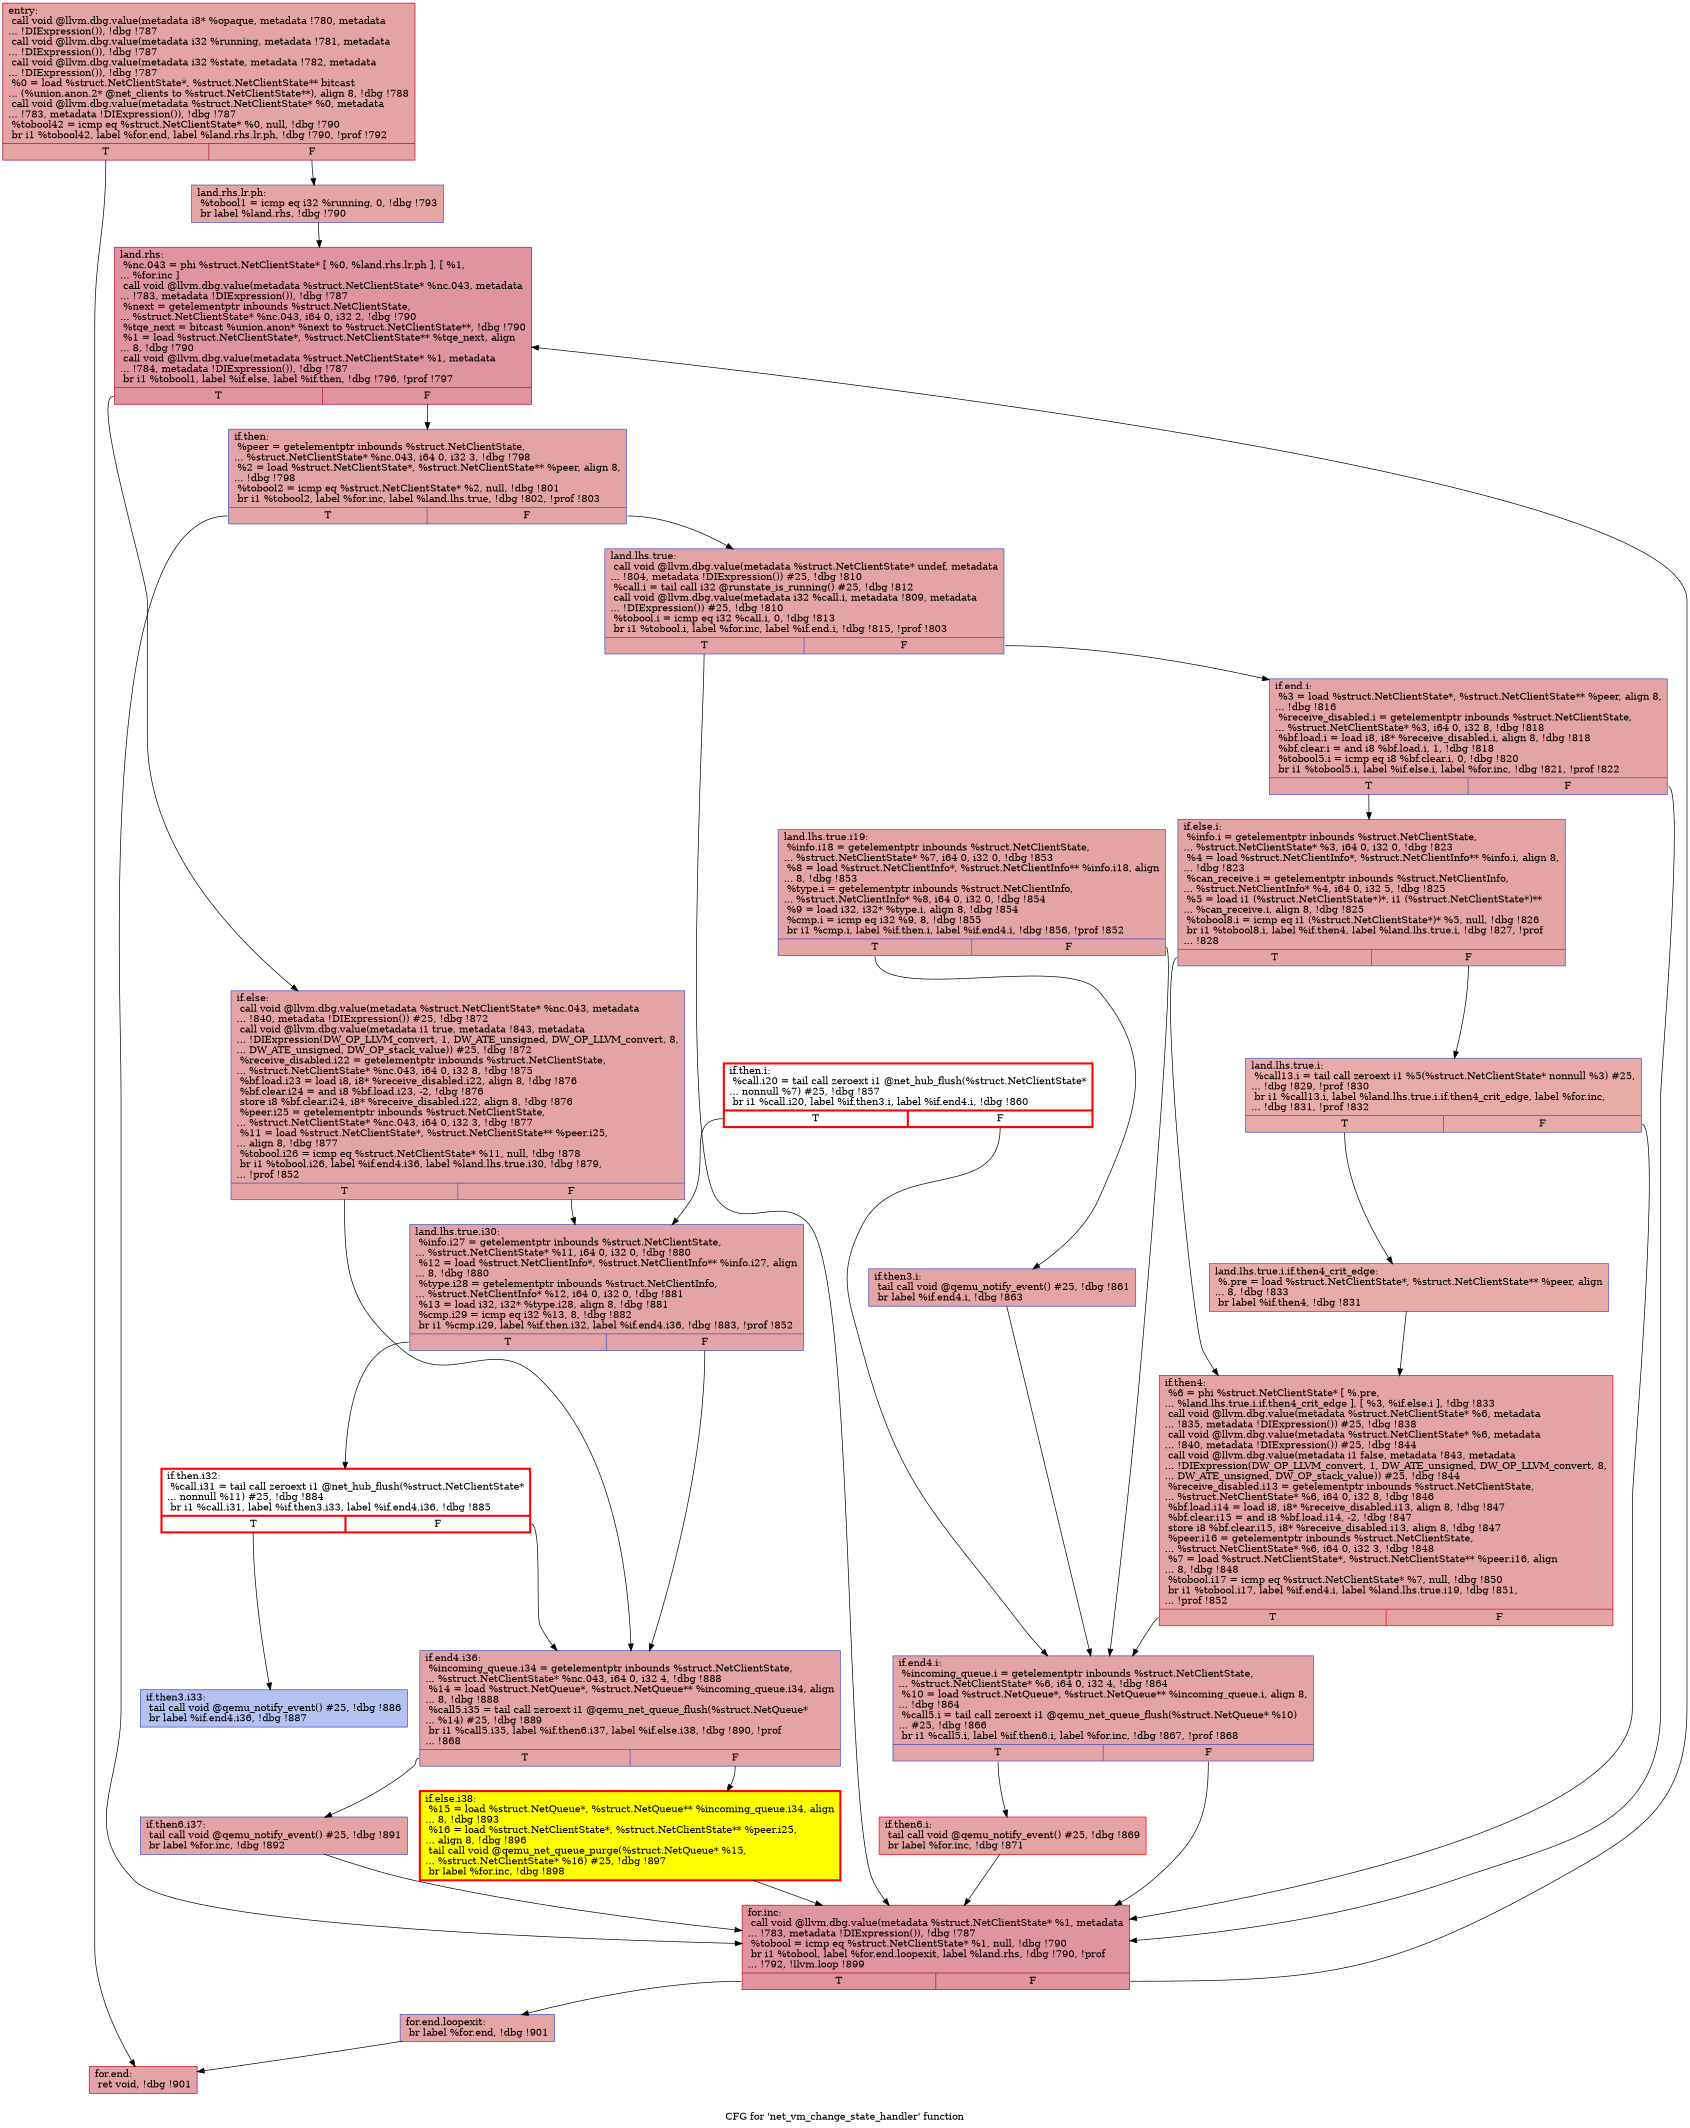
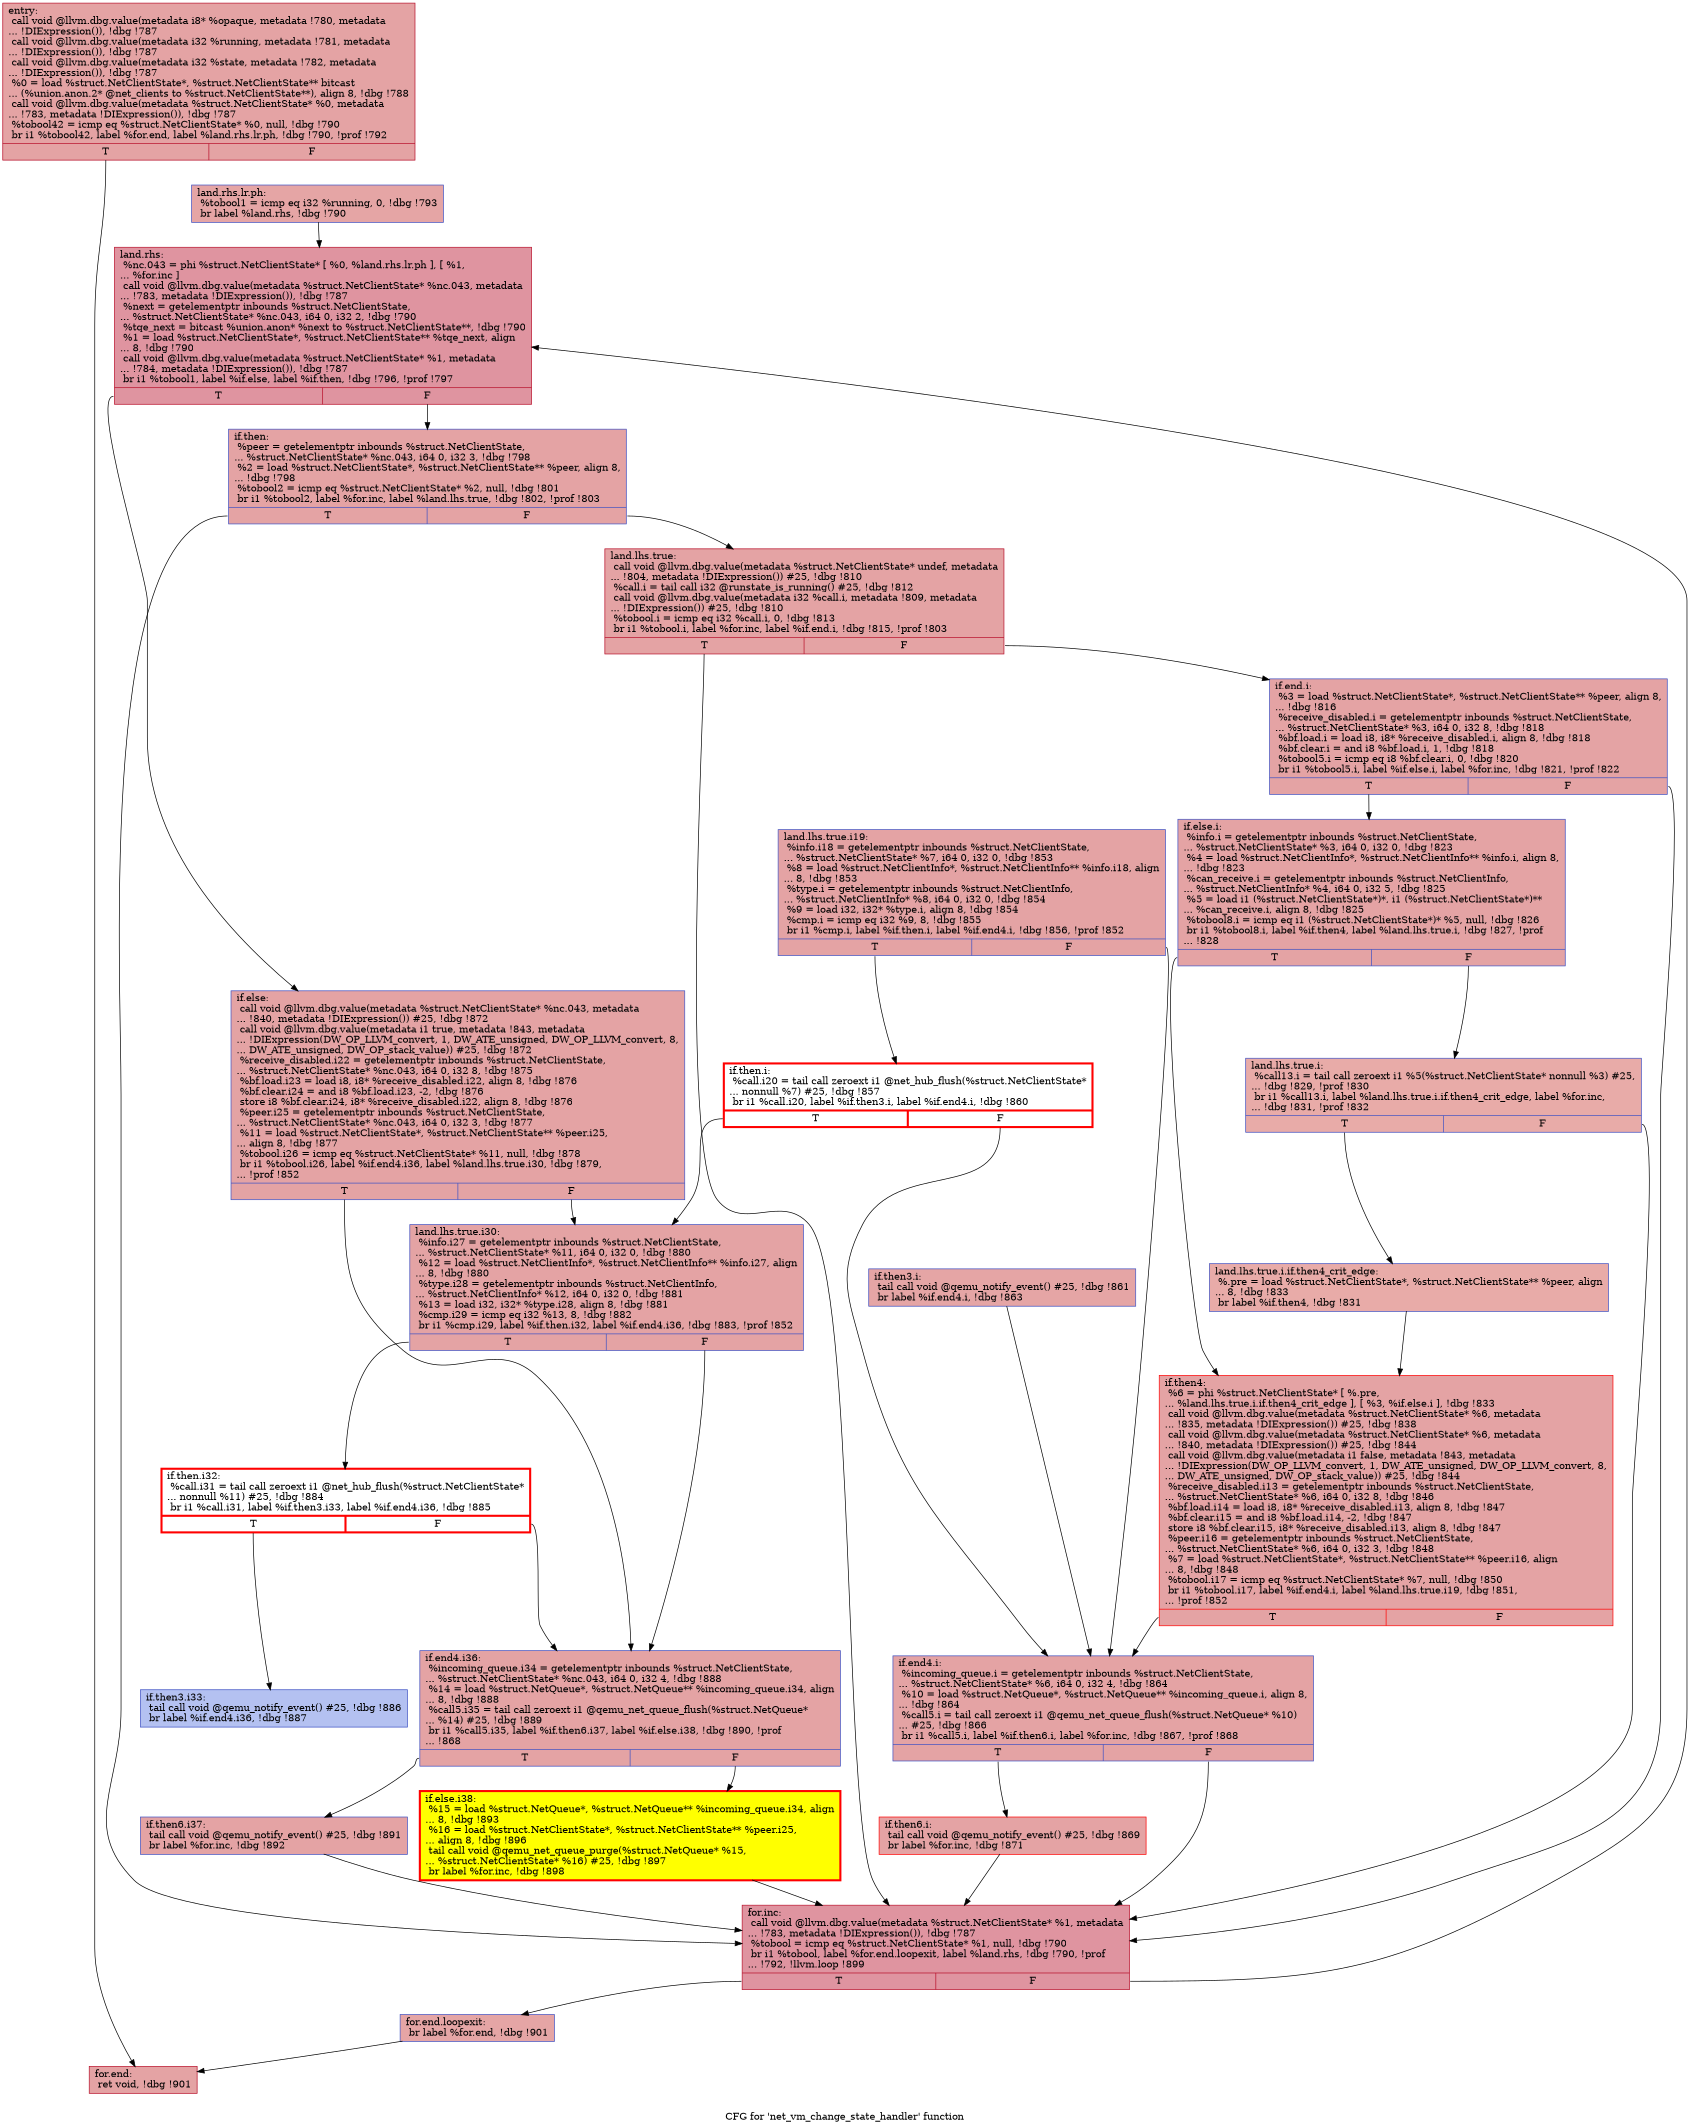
(312, 169) -> none
(804, 601) -> (804, 601)
(1120, 1023) -> (881, 1007)
